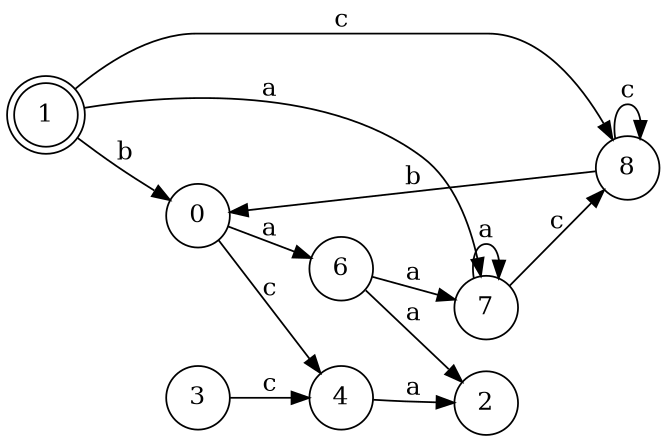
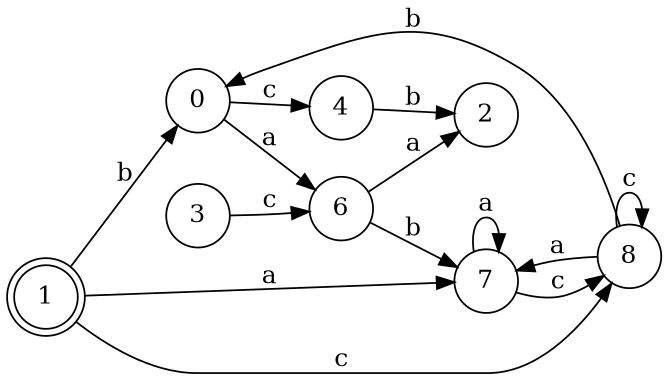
none -> (565, 259)
(414, 273) -> (414, 229)
(414, 388) -> (414, 98)
(261, 398) -> (261, 215)
